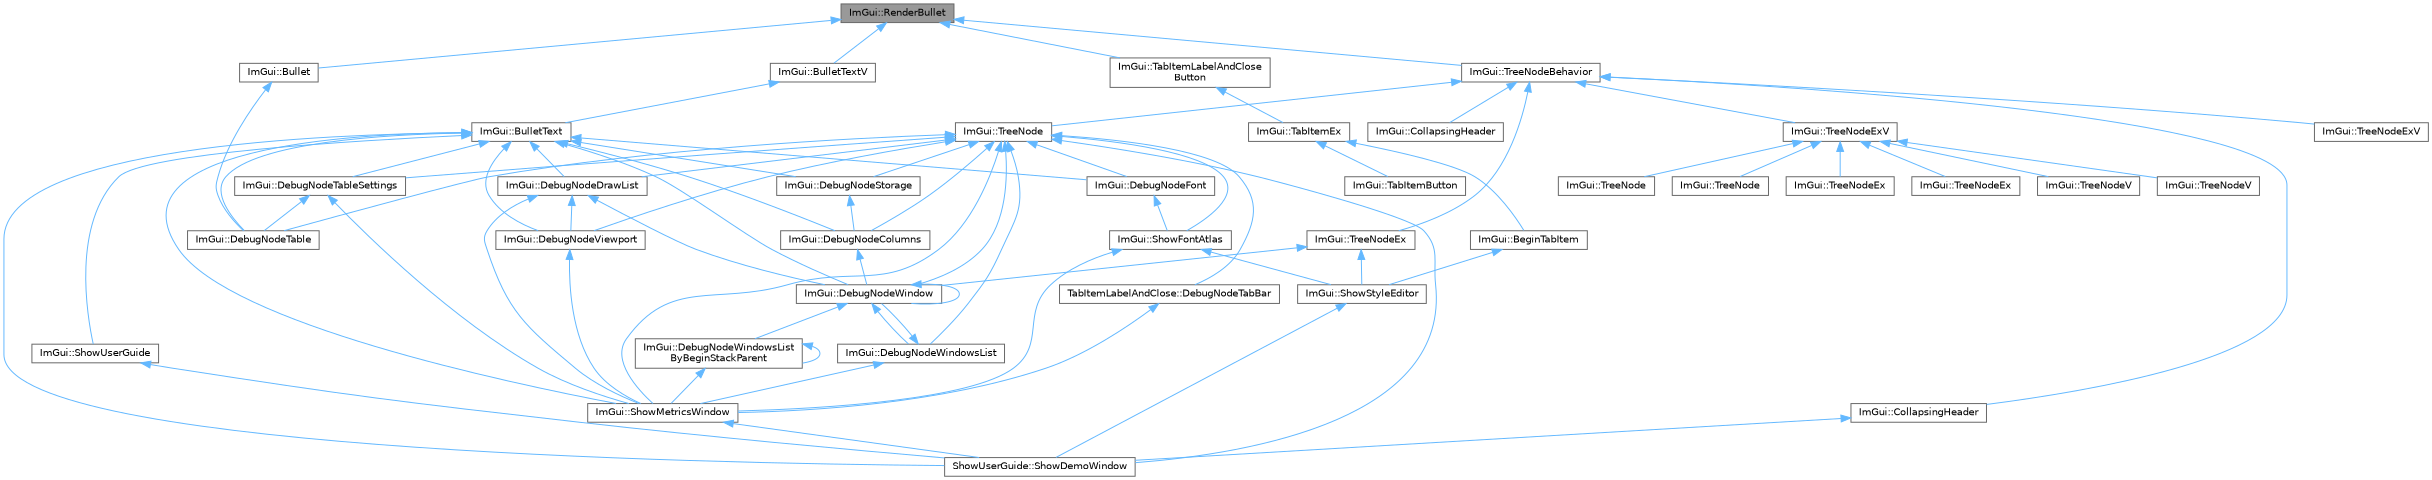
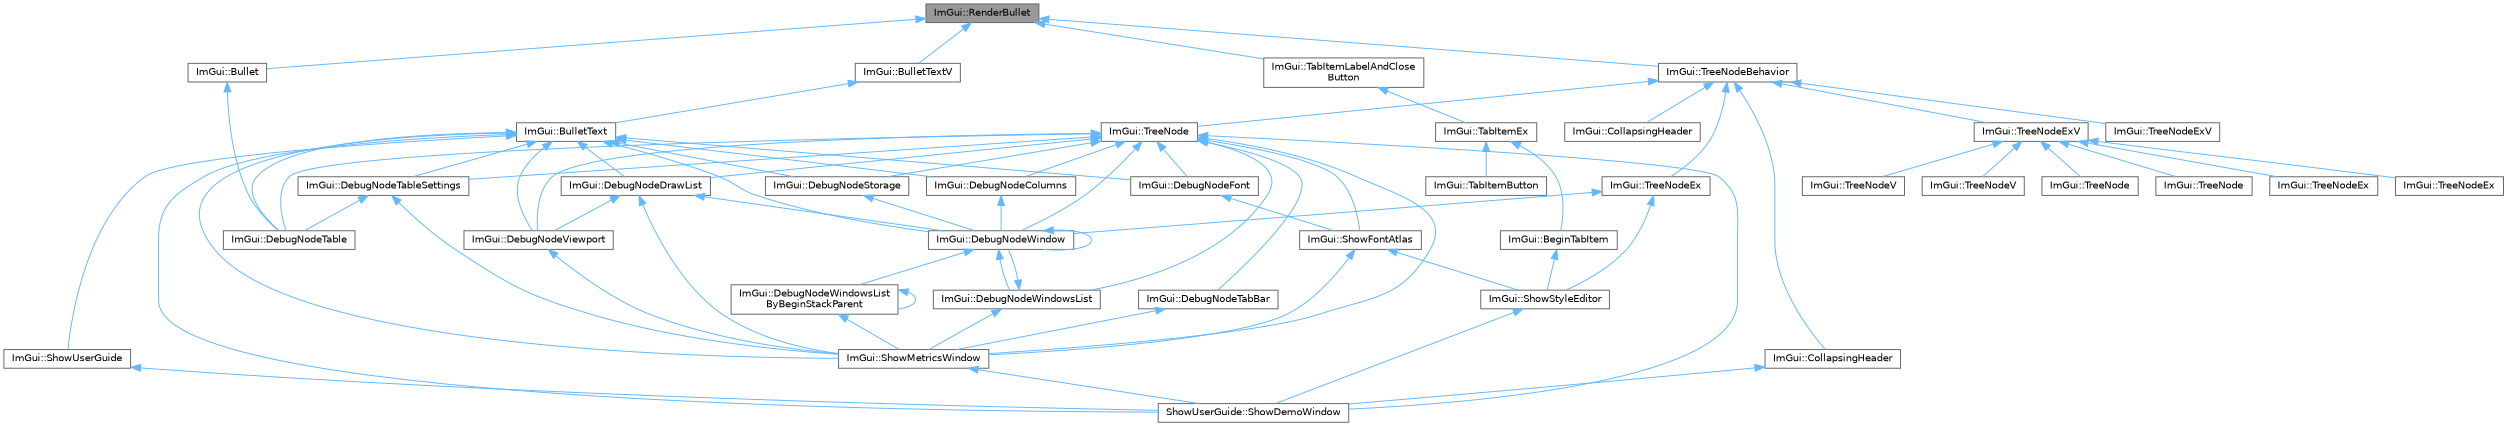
(853, 218) -> (924, 215)
(1169, 294) -> (1208, 299)
